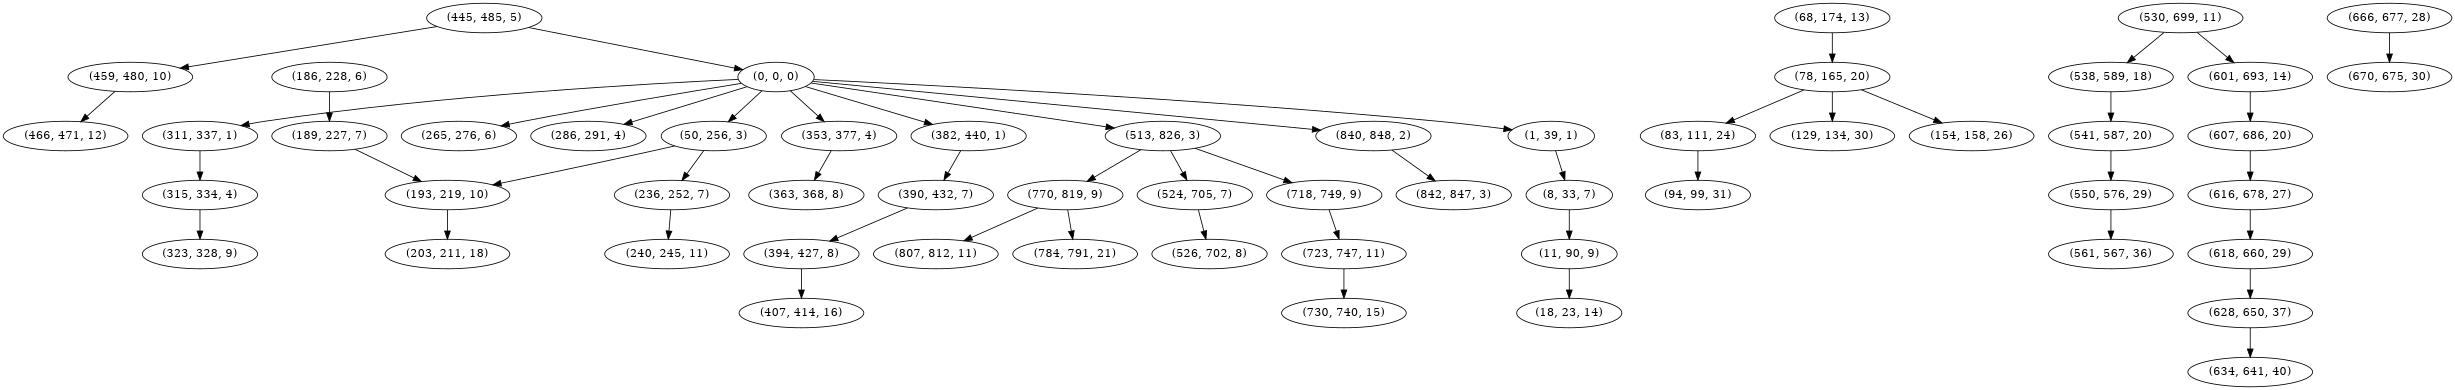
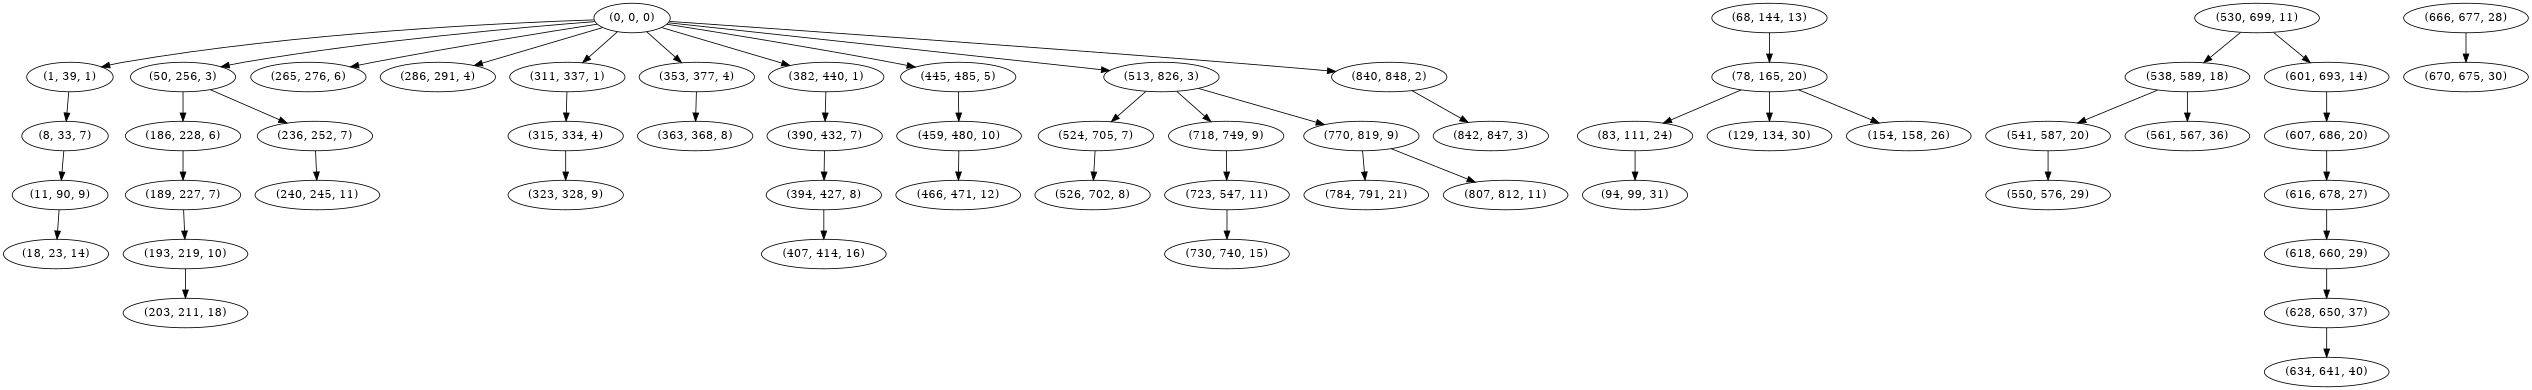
(1832, 18) -> (1769, 18)
(632, 48) -> (787, 44)
(588, 165) -> (183, 103)
(2111, 221) -> (2187, 103)
(1344, 254) -> (1227, 195)
